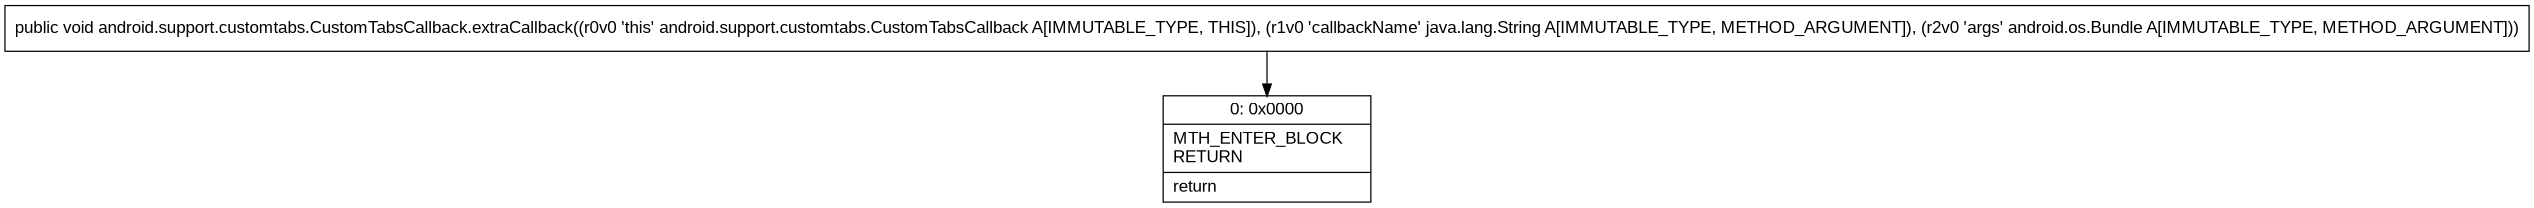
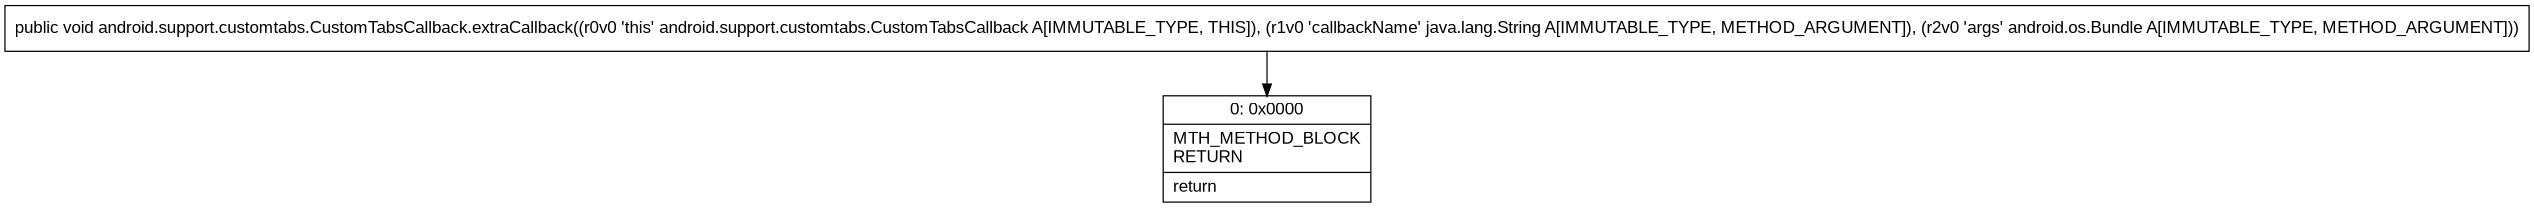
(1258, 138) -> (1267, 138)
